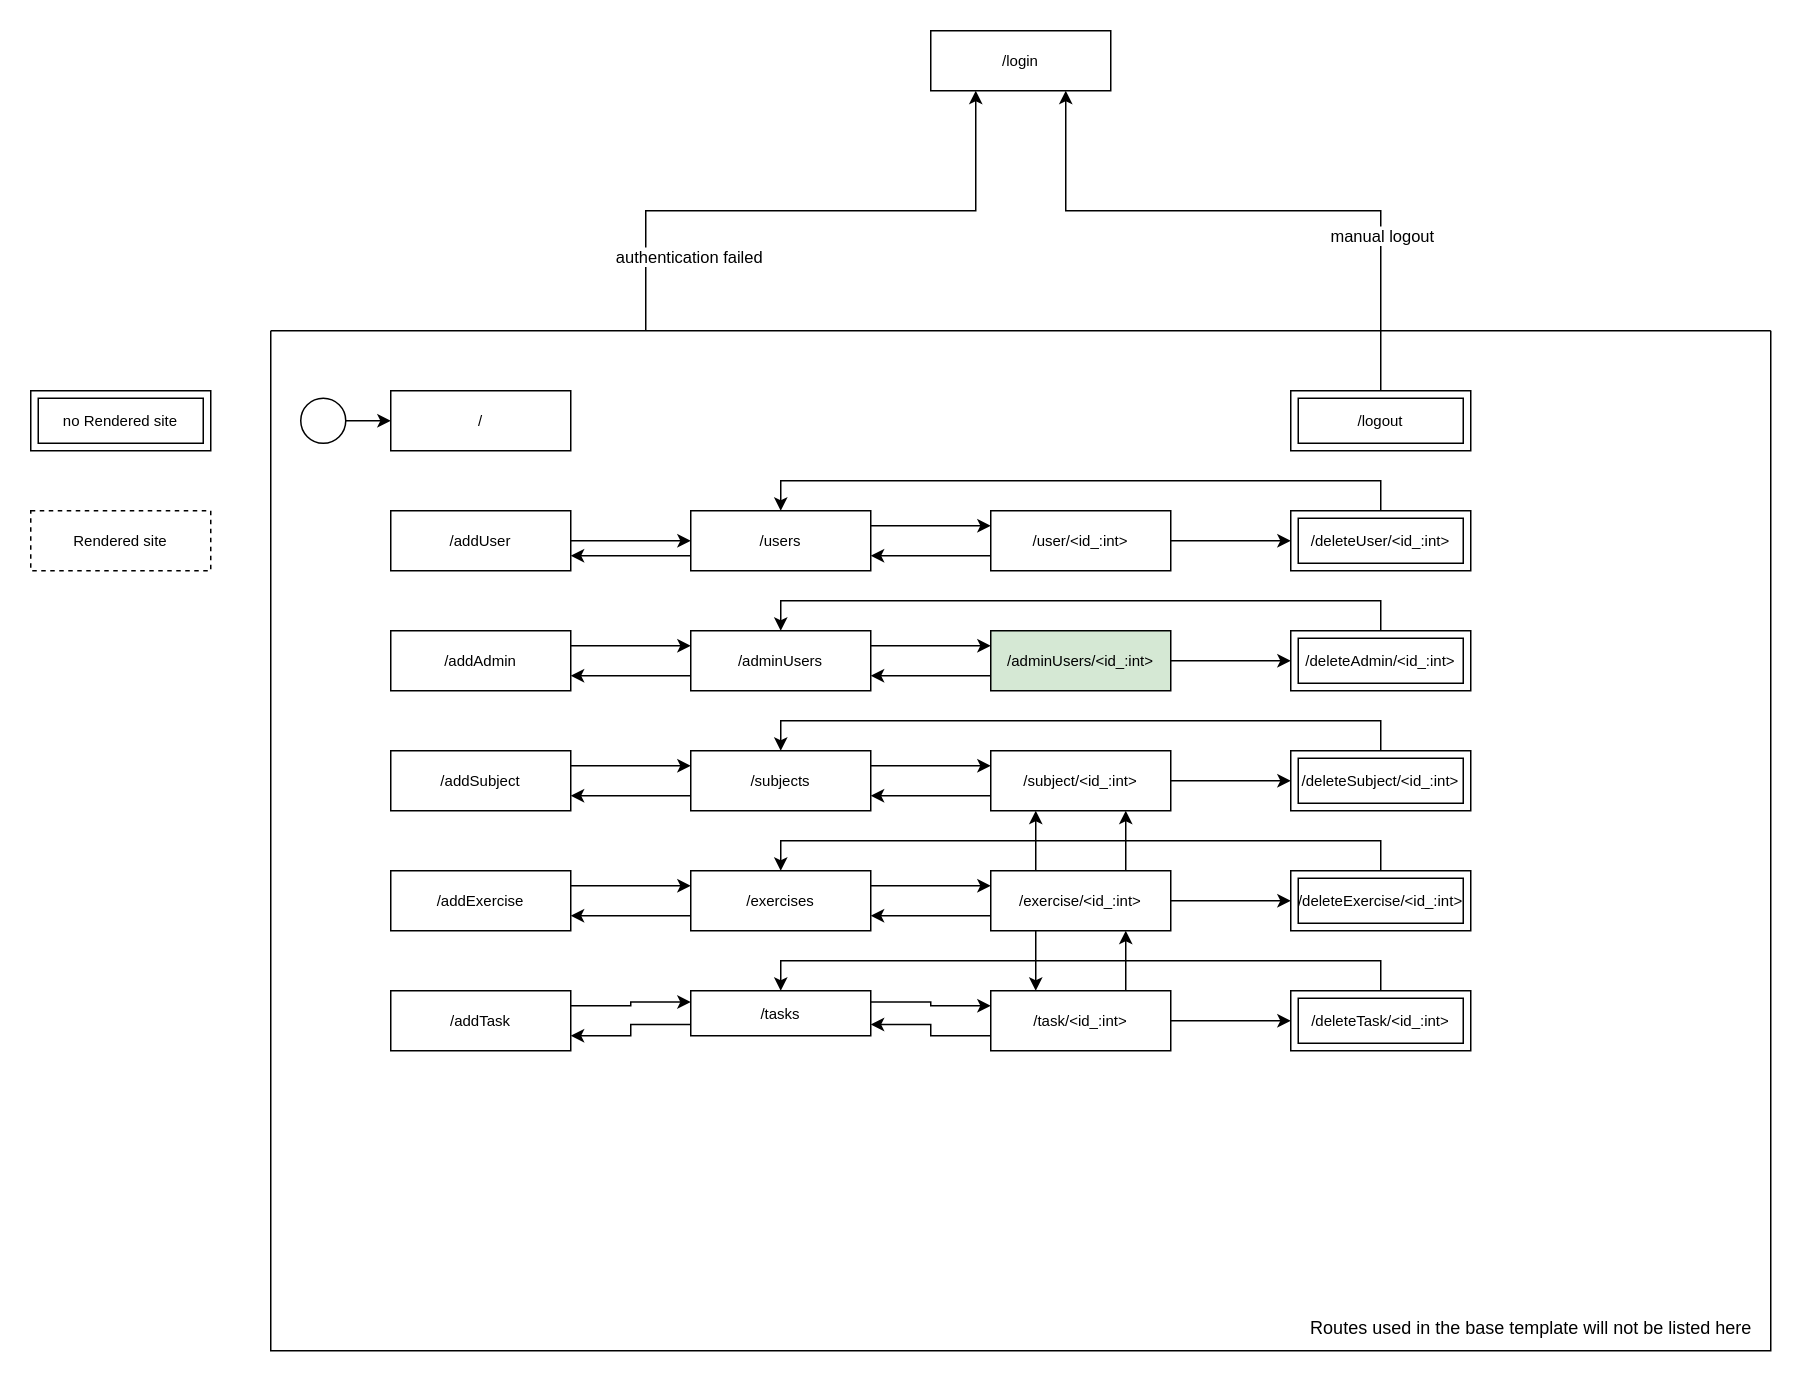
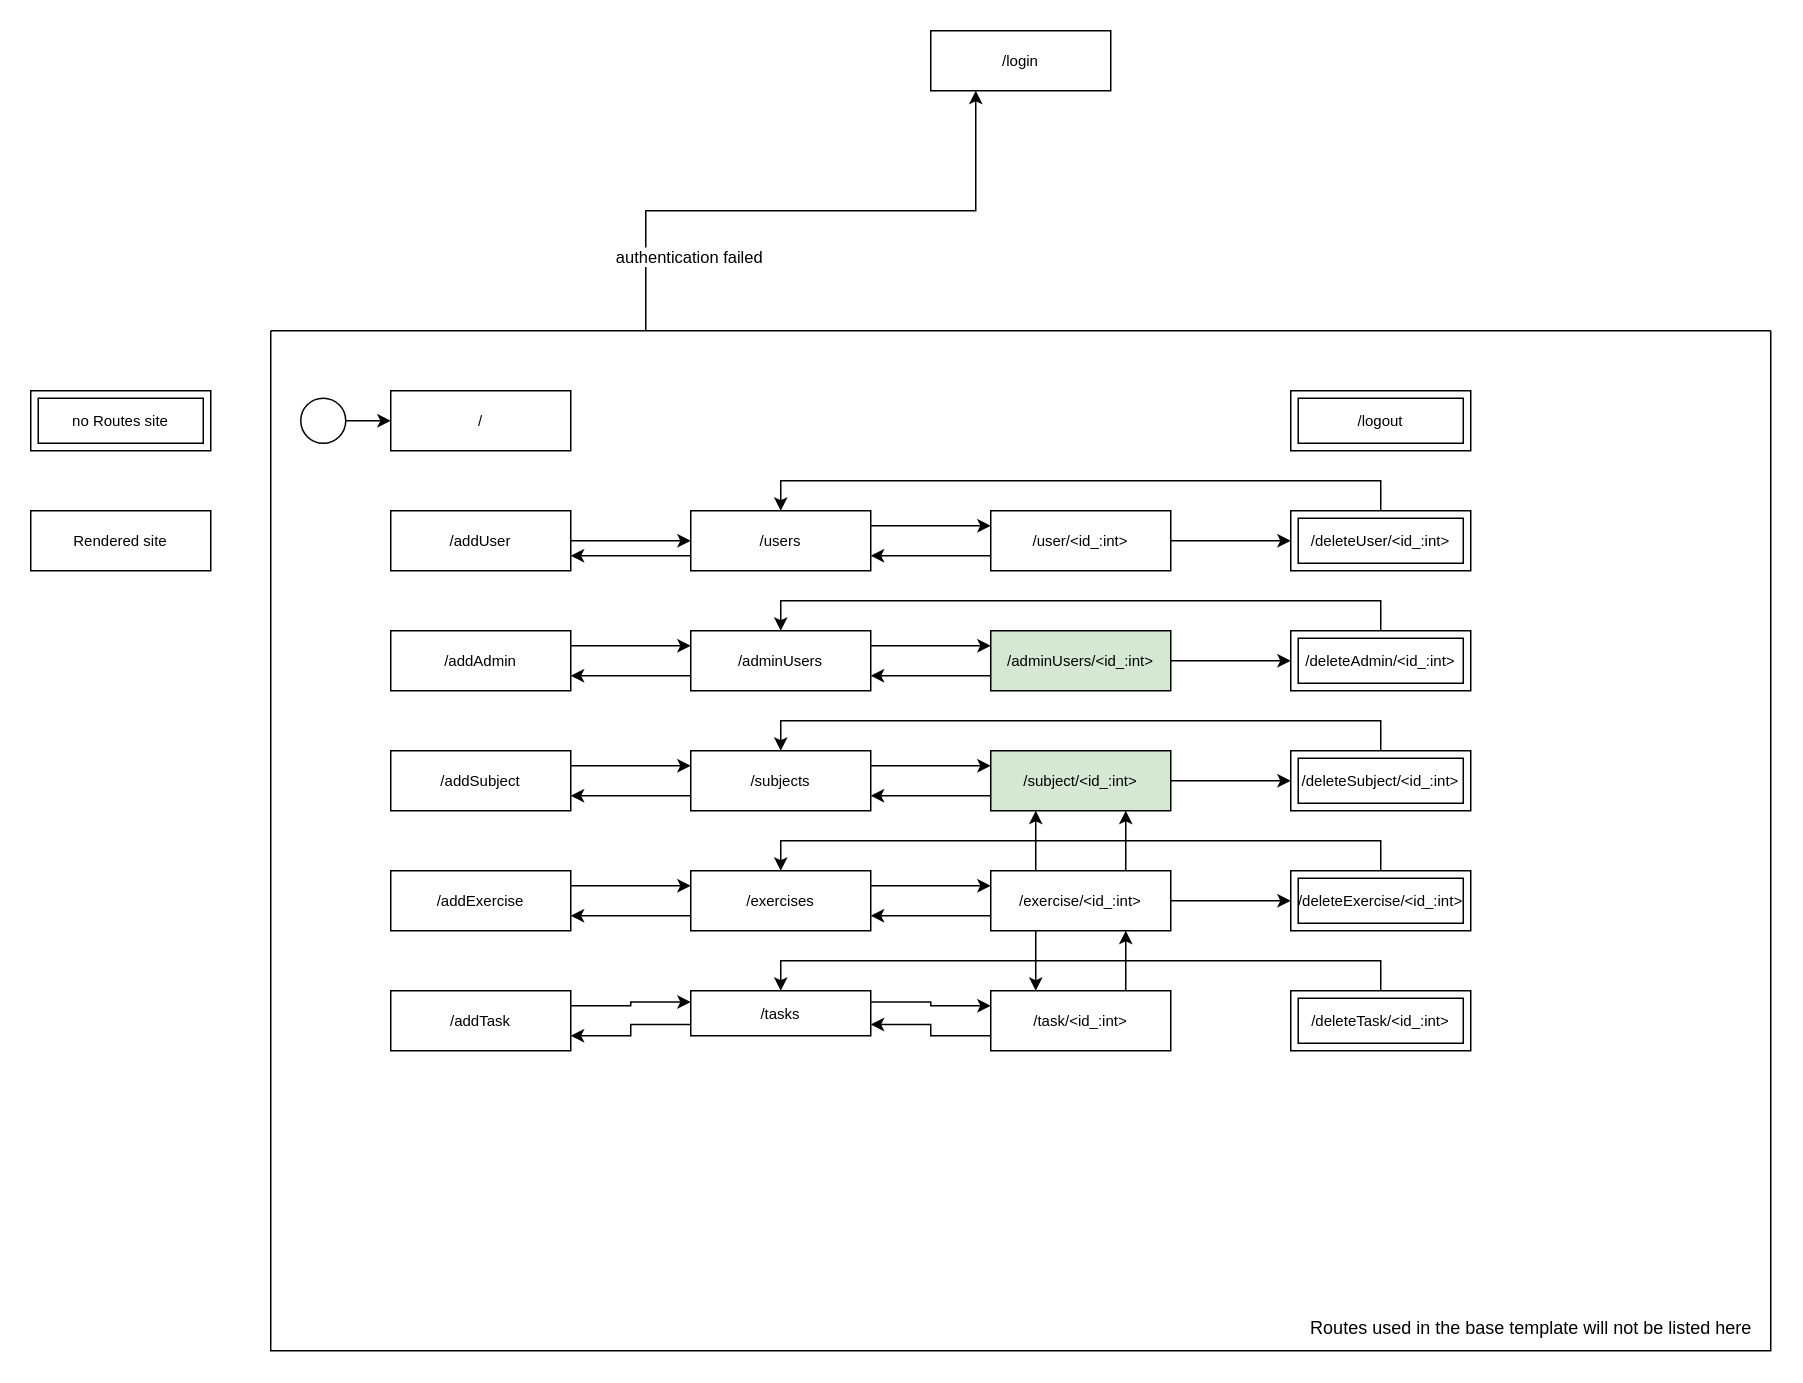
(1259, 211) -> none
(121, 421) -> (121, 421)
(121, 541) -> (121, 541)
(1081, 781) -> (1081, 781)
(1226, 1021) -> none
